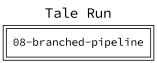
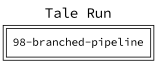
(79, 43) -> (79, 43)
